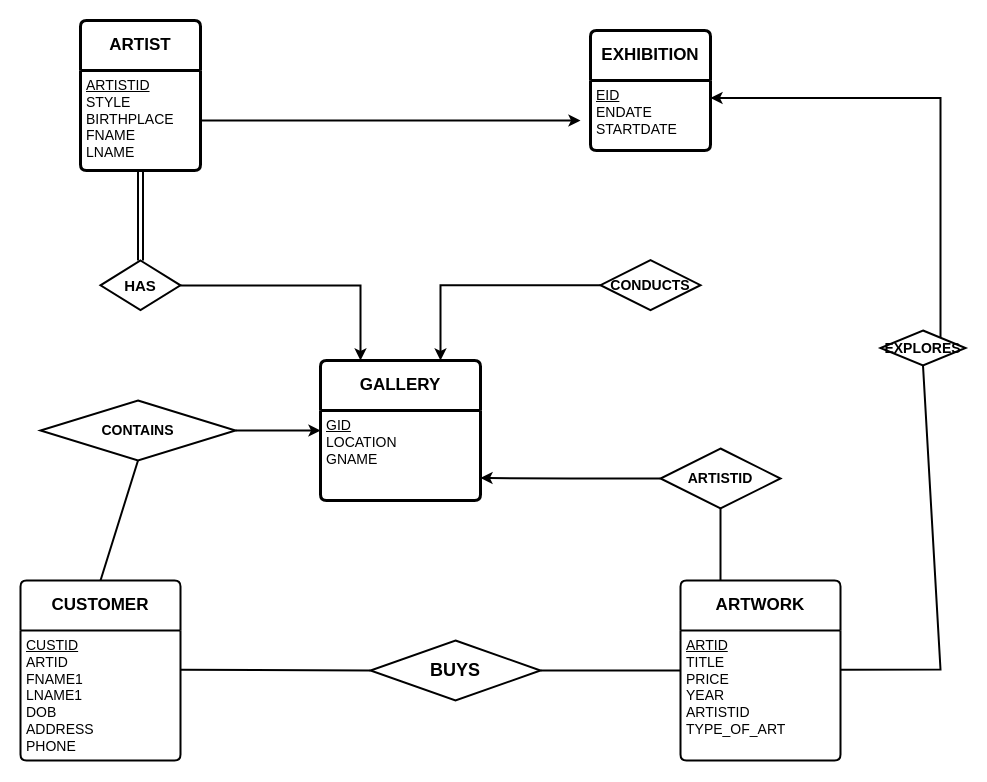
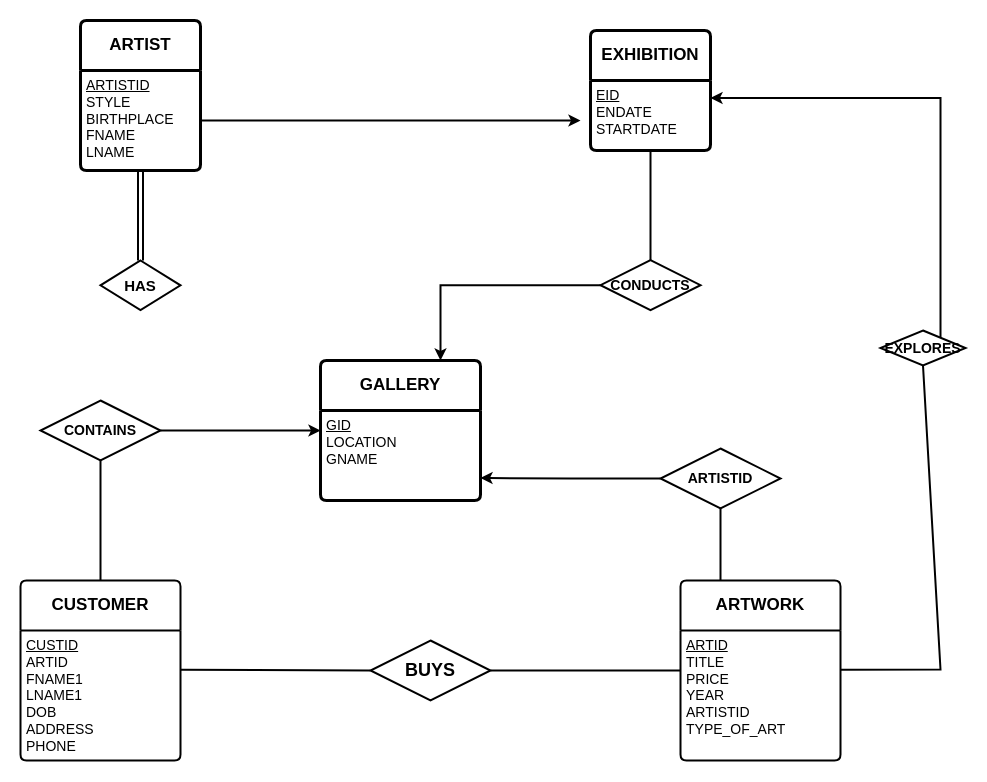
none -> (651, 206)
(303, 285) -> none
(138, 431) -> (101, 431)
(456, 671) -> (431, 671)
